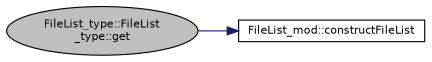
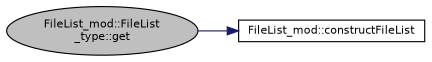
(102, 31) -> (102, 31)
